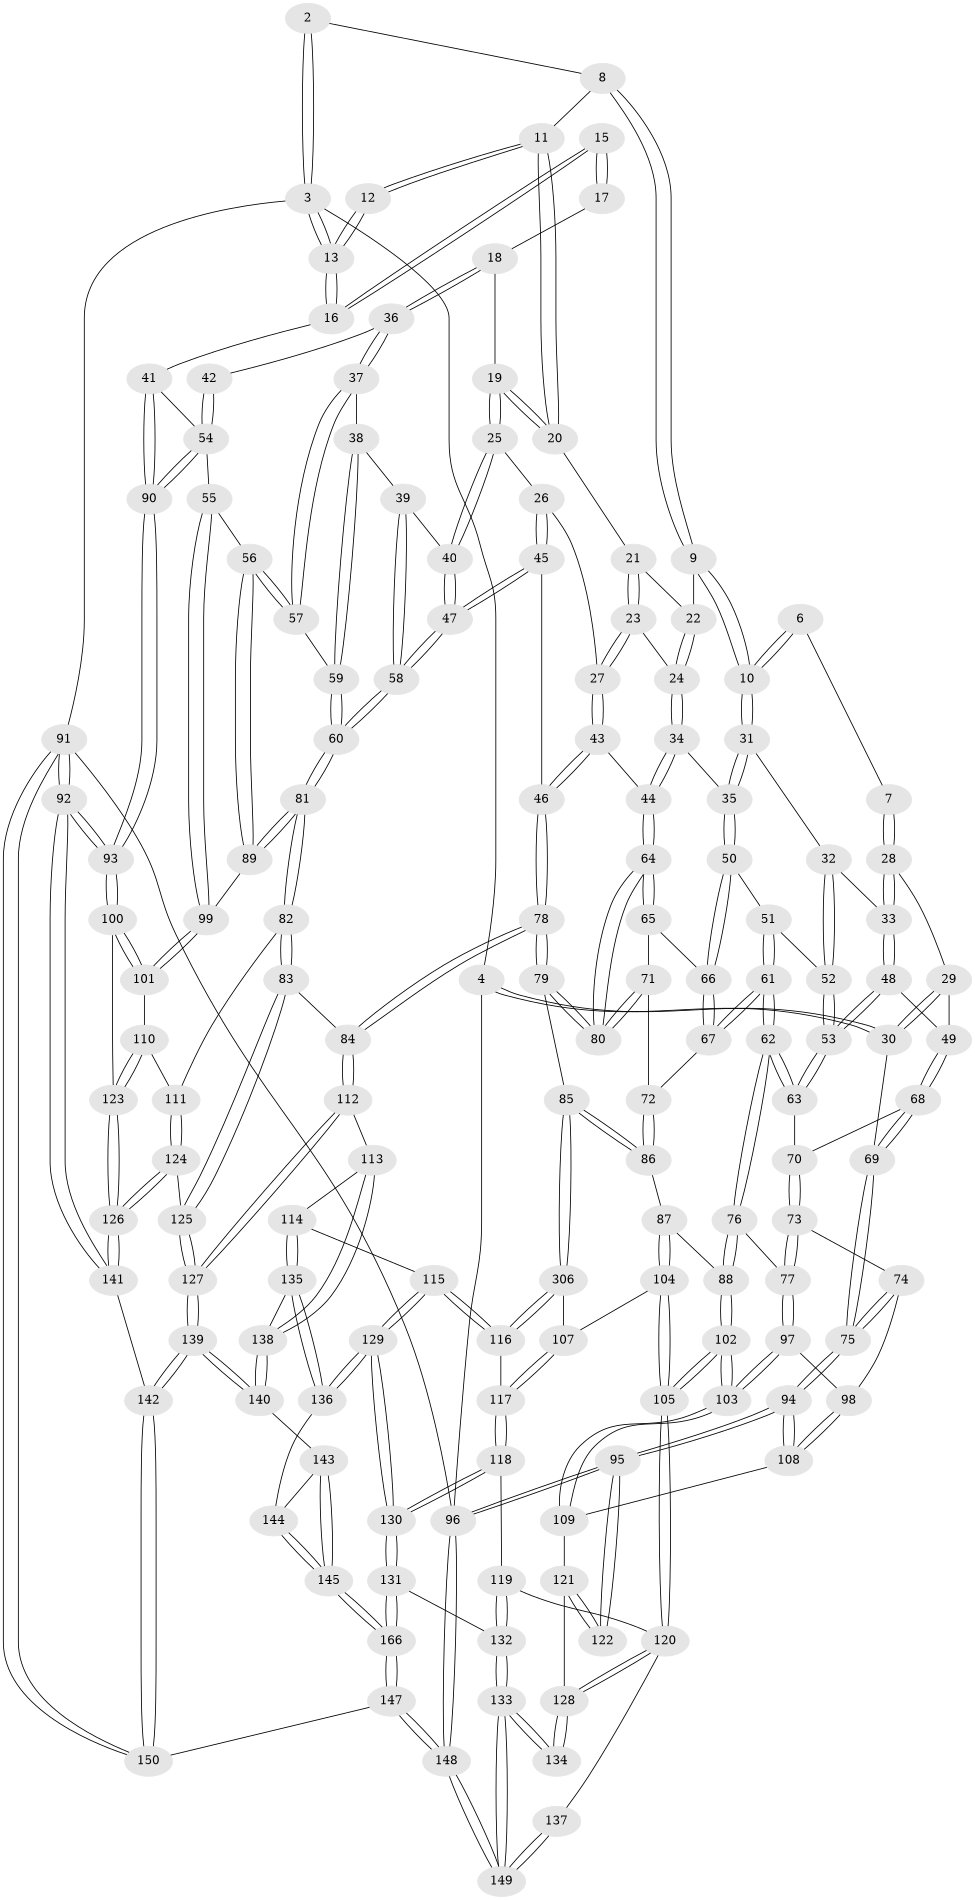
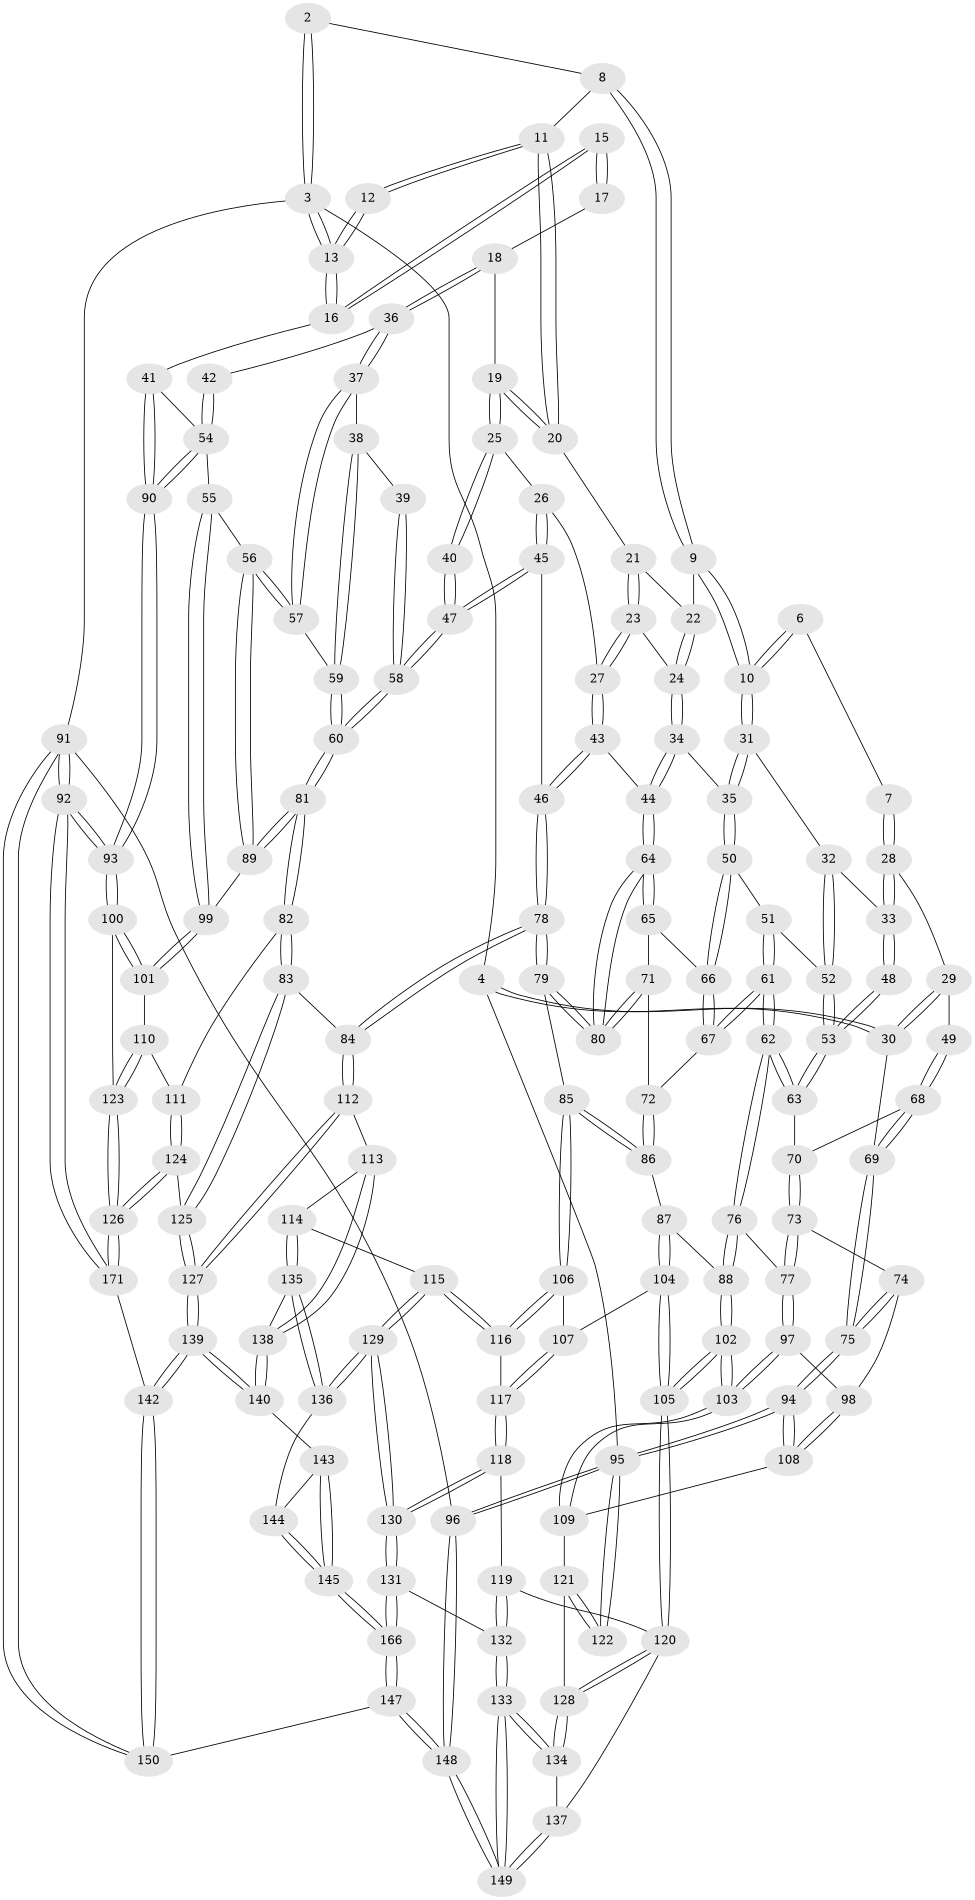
(427, 529) -> none
(912, 1003) -> none
(480, 1251) -> (576, 1214)
(114, 1280) -> (114, 1280)
(563, 1280) -> (563, 1280)
none -> (557, 1791)
